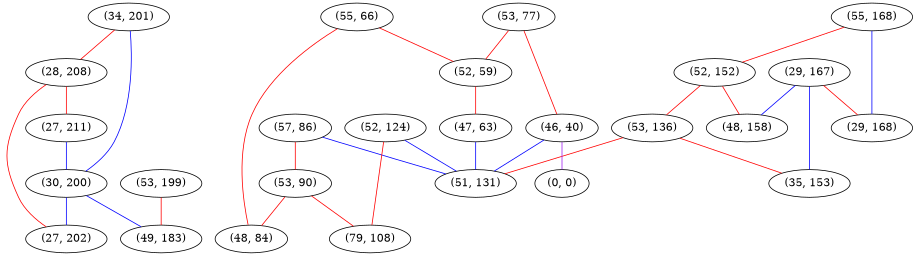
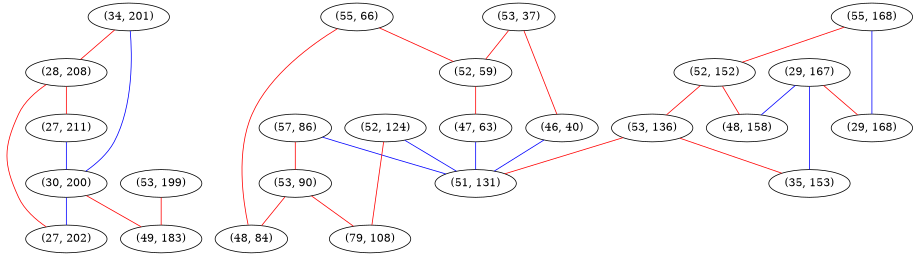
(519, 17) -> (519, 17)
(562, 183) -> none
(114, 211) -> (114, 211)
